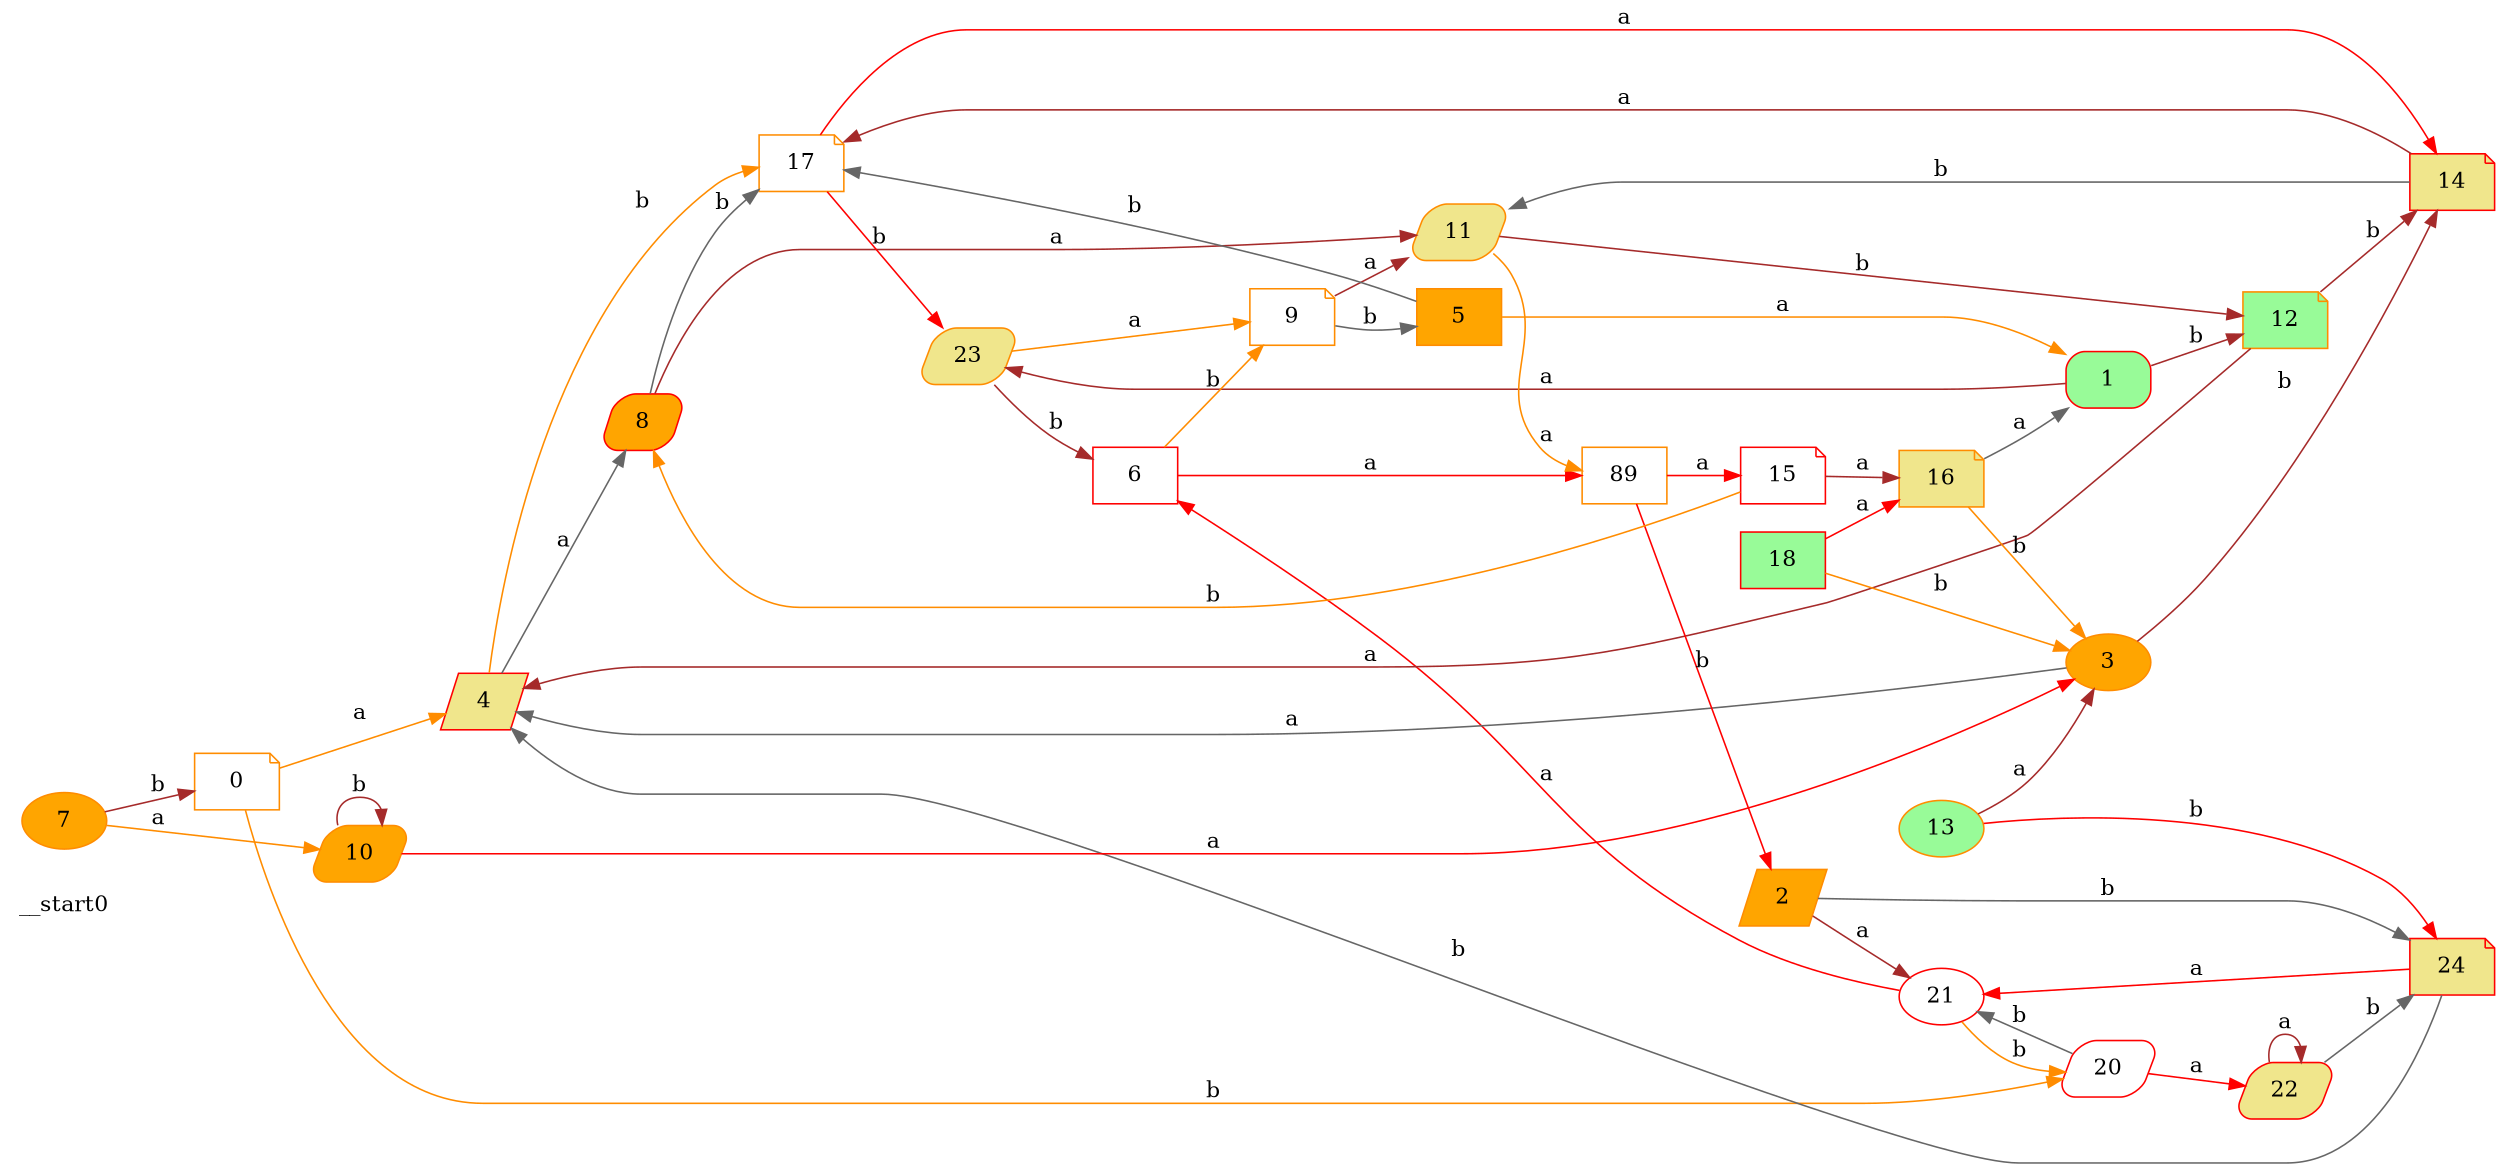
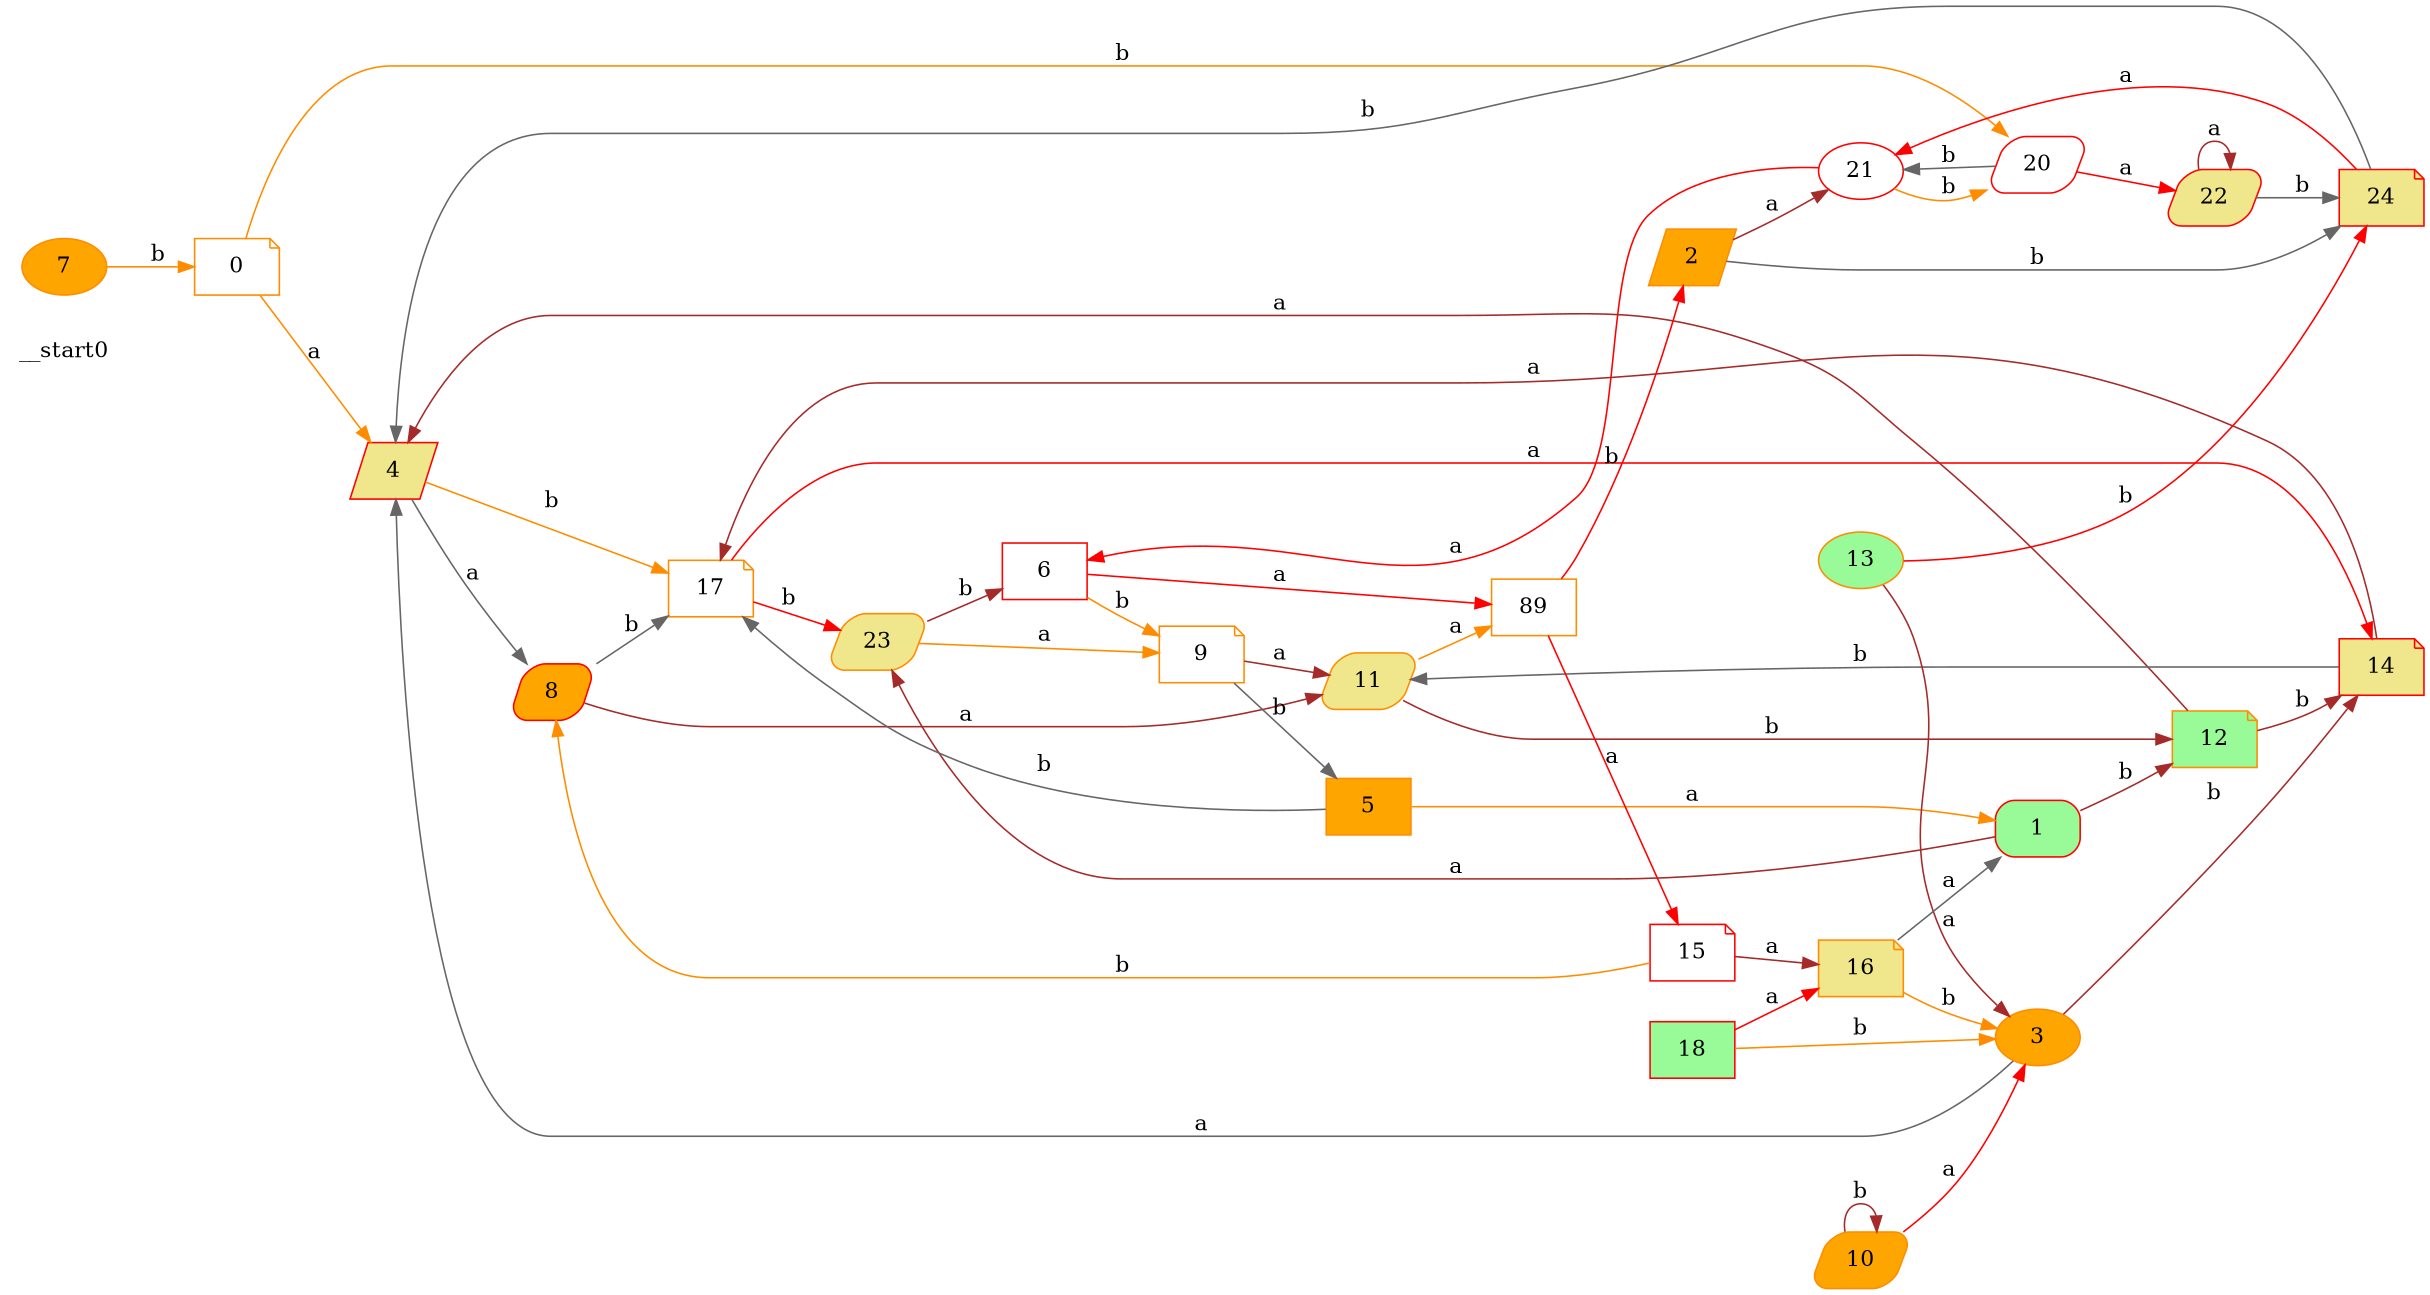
(142, 803) -> (142, 267)
(205, 837) -> none
